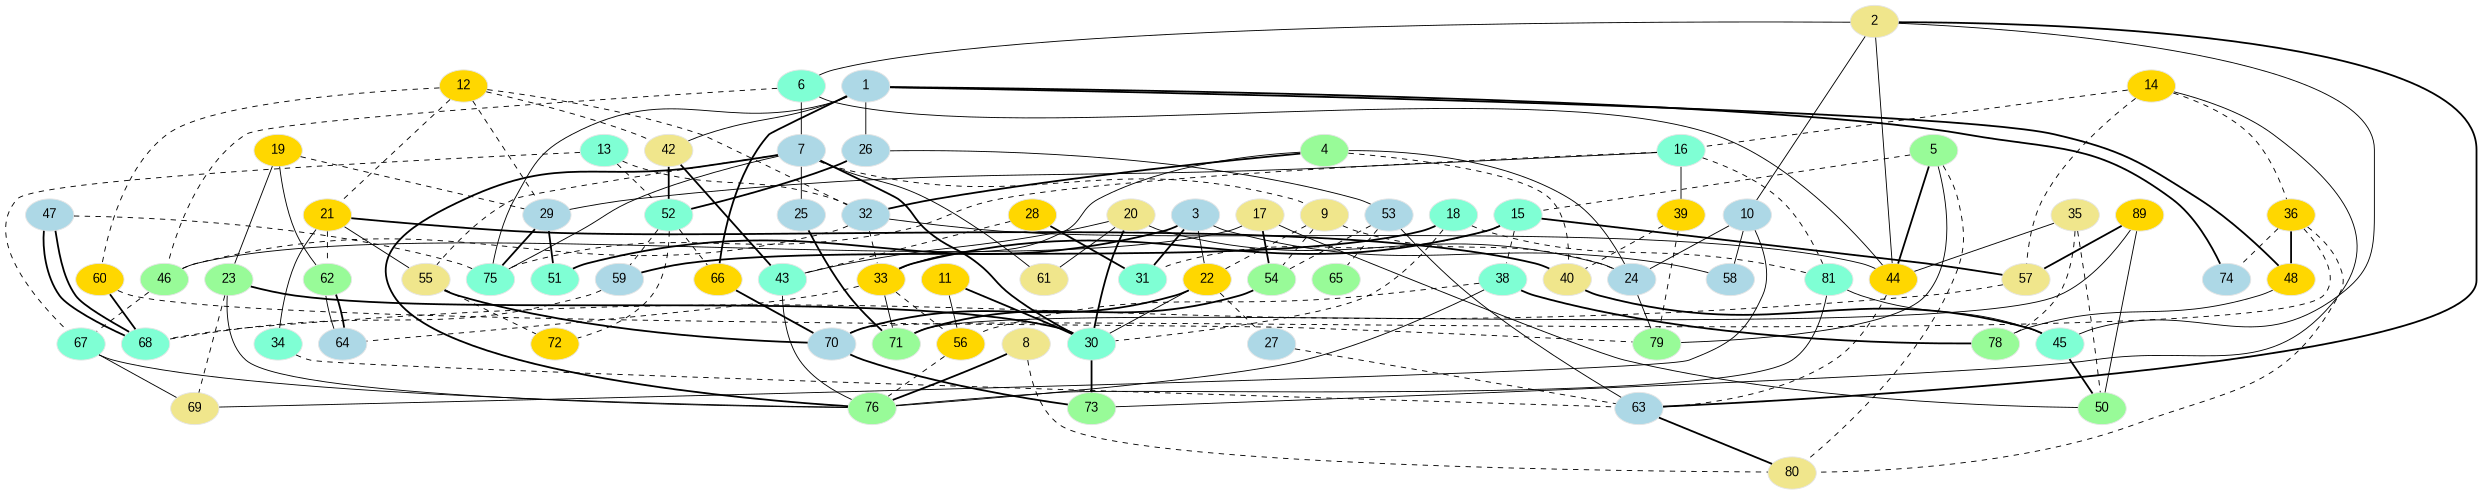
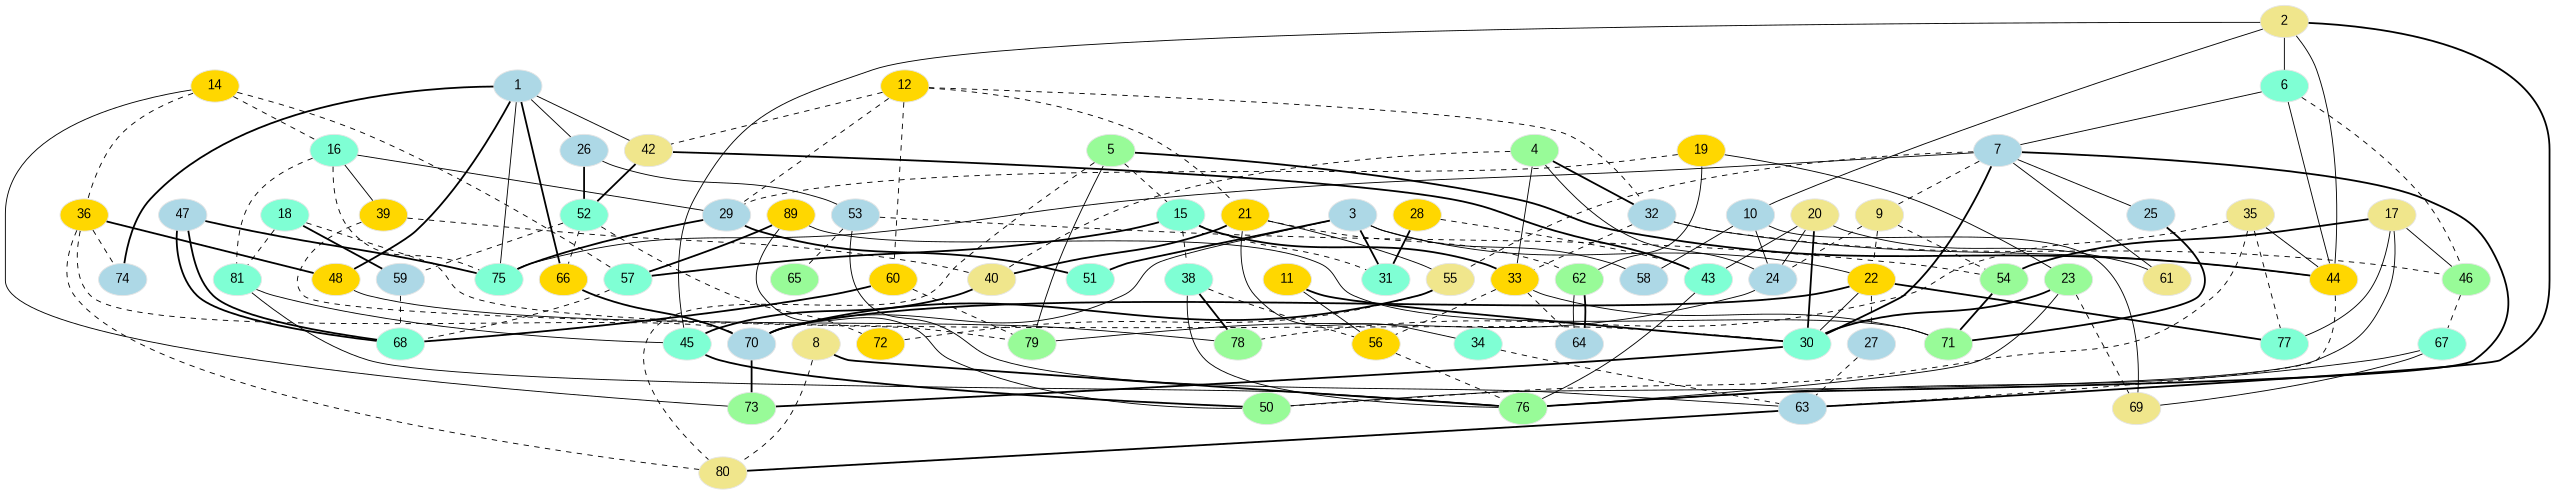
(604, 150) -> none
(275, 229) -> (362, 250)
(2026, 280) -> (628, 280)
none -> (1060, 316)
none -> (2284, 344)
